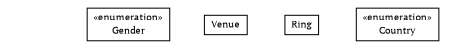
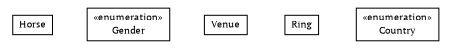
none -> (32, 24)
